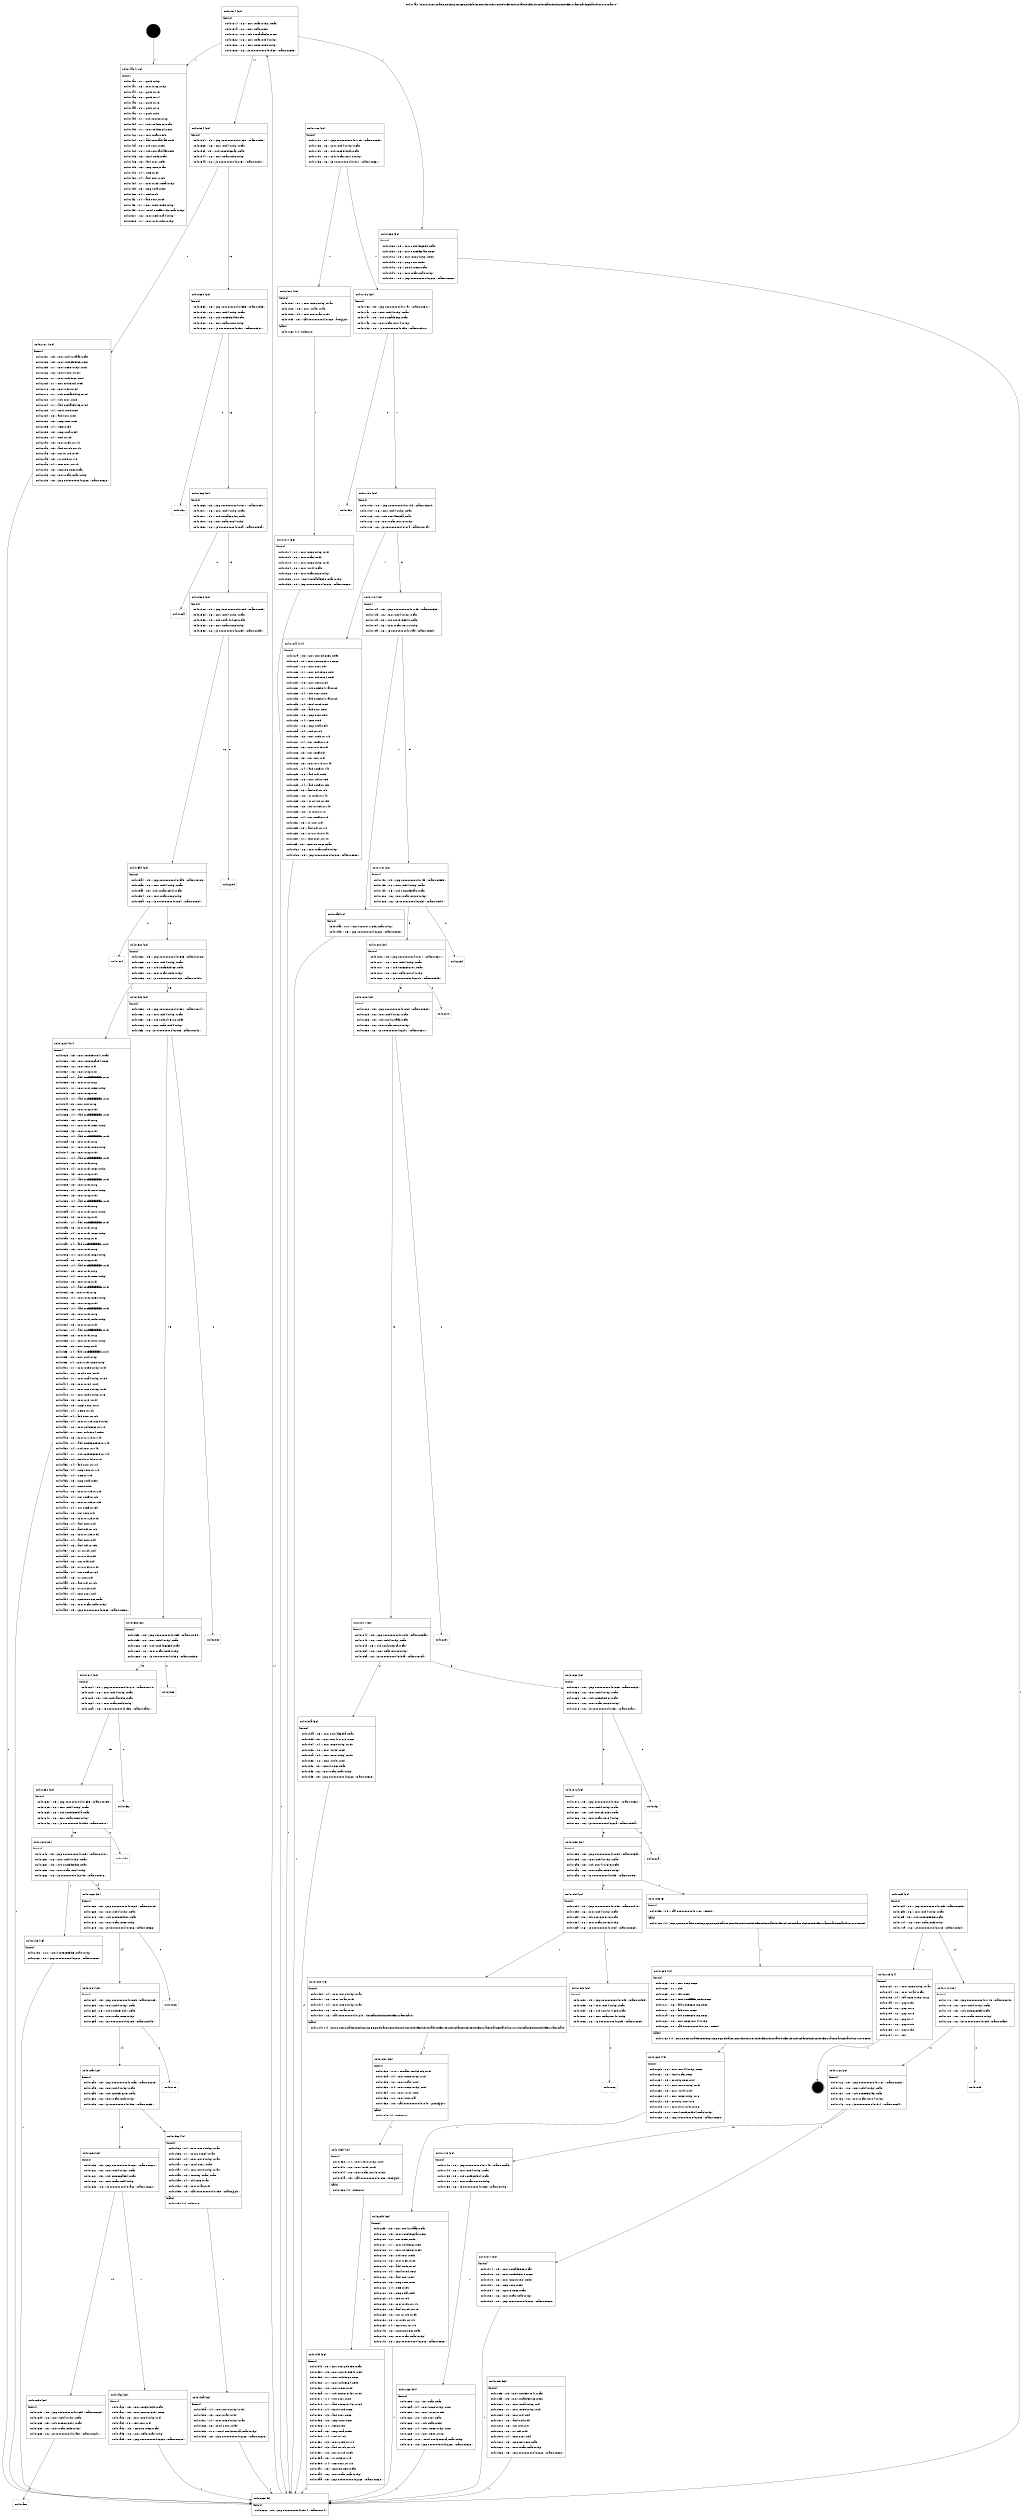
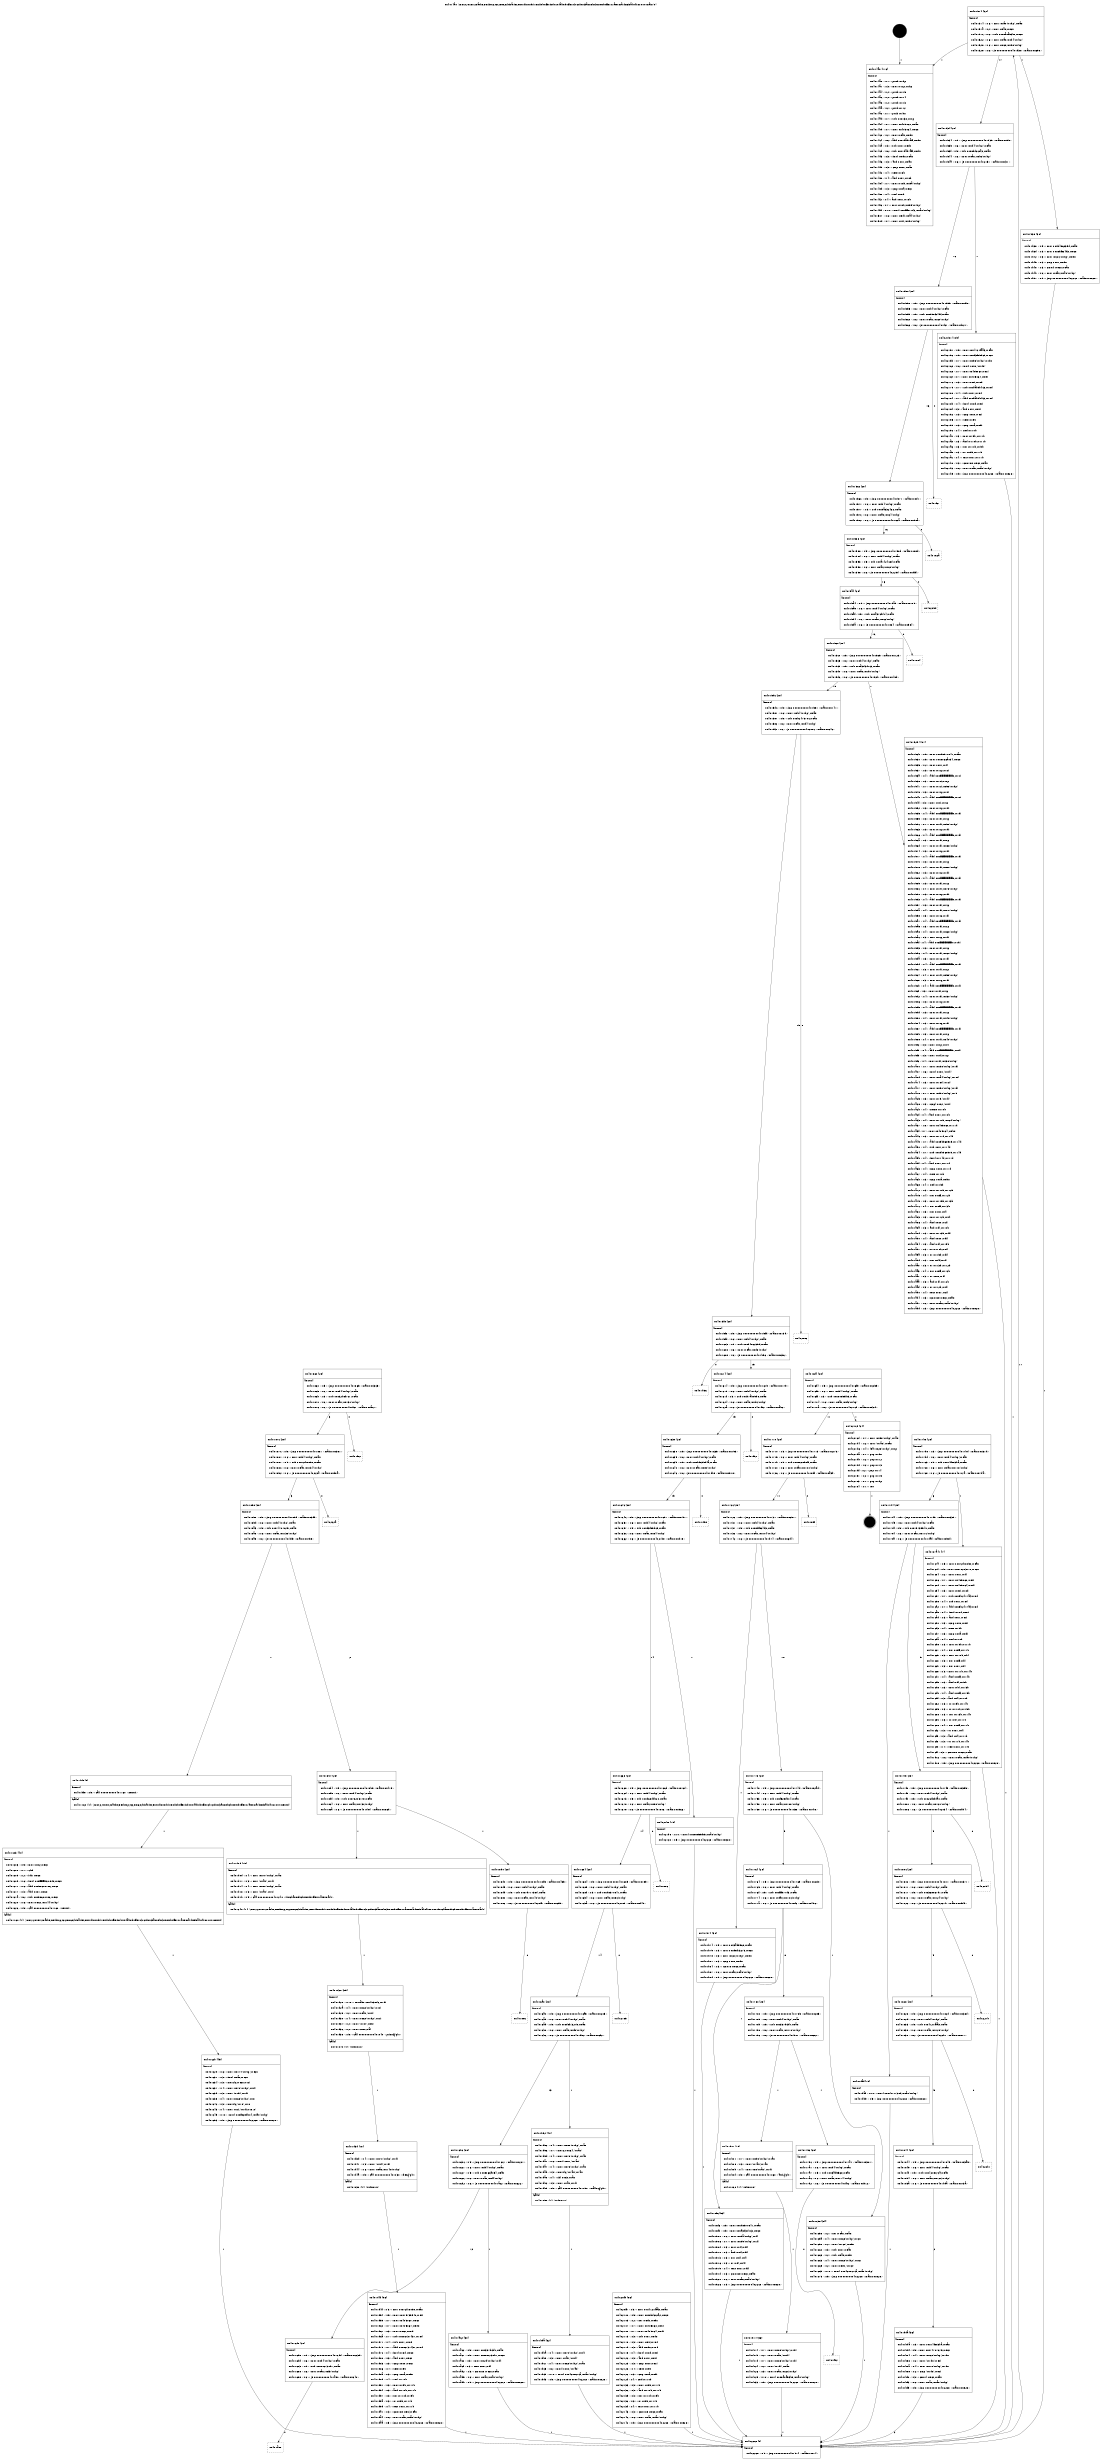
(395, 410) -> none
(495, 1678) -> none
none -> (783, 1886)
(499, 2124) -> (352, 2437)
